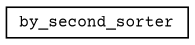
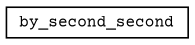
(97, 23) -> (97, 23)
